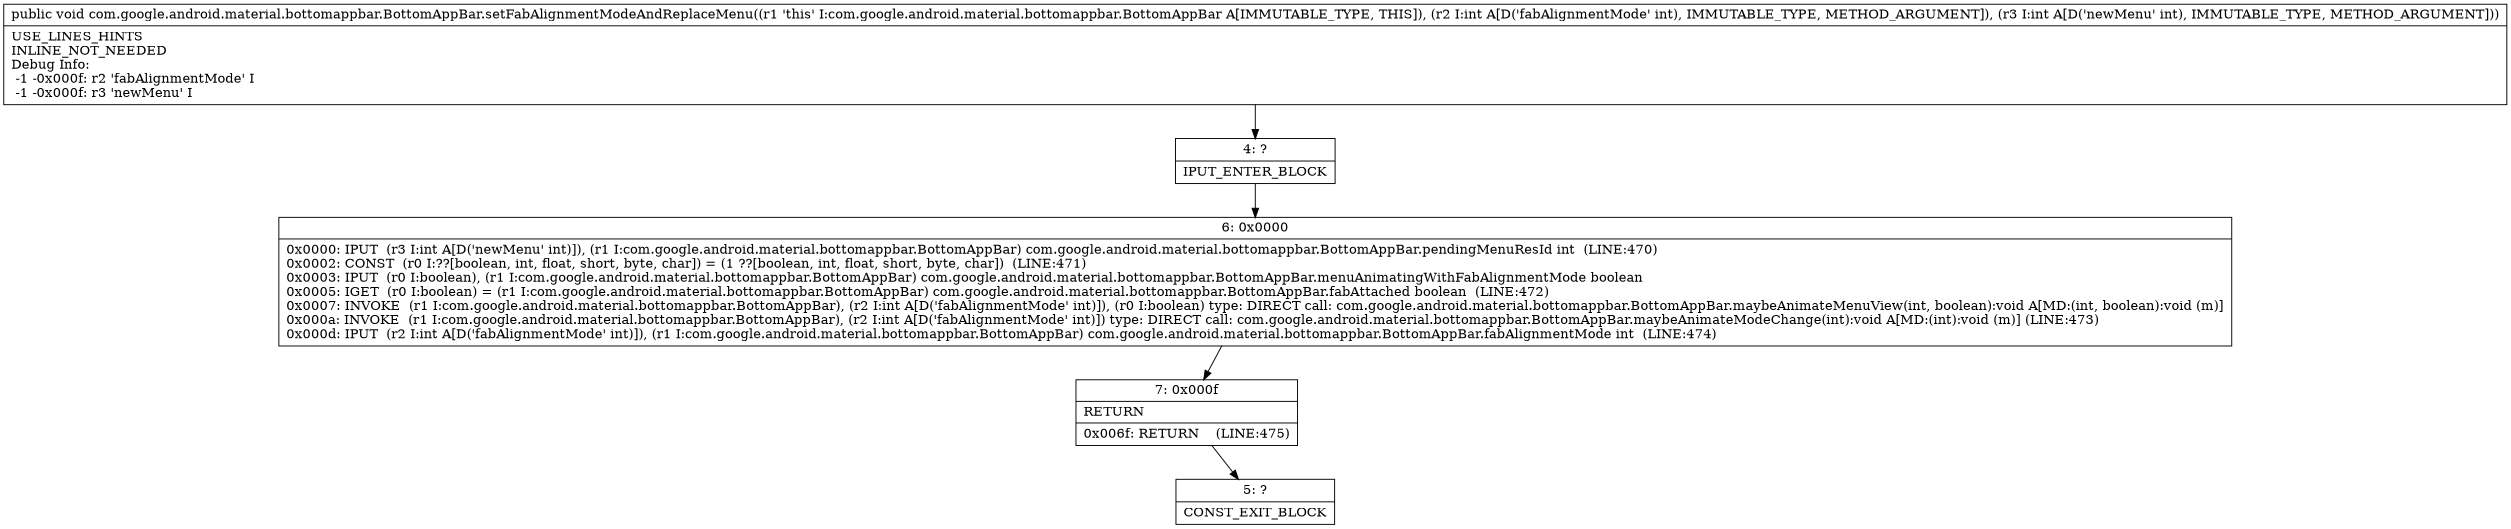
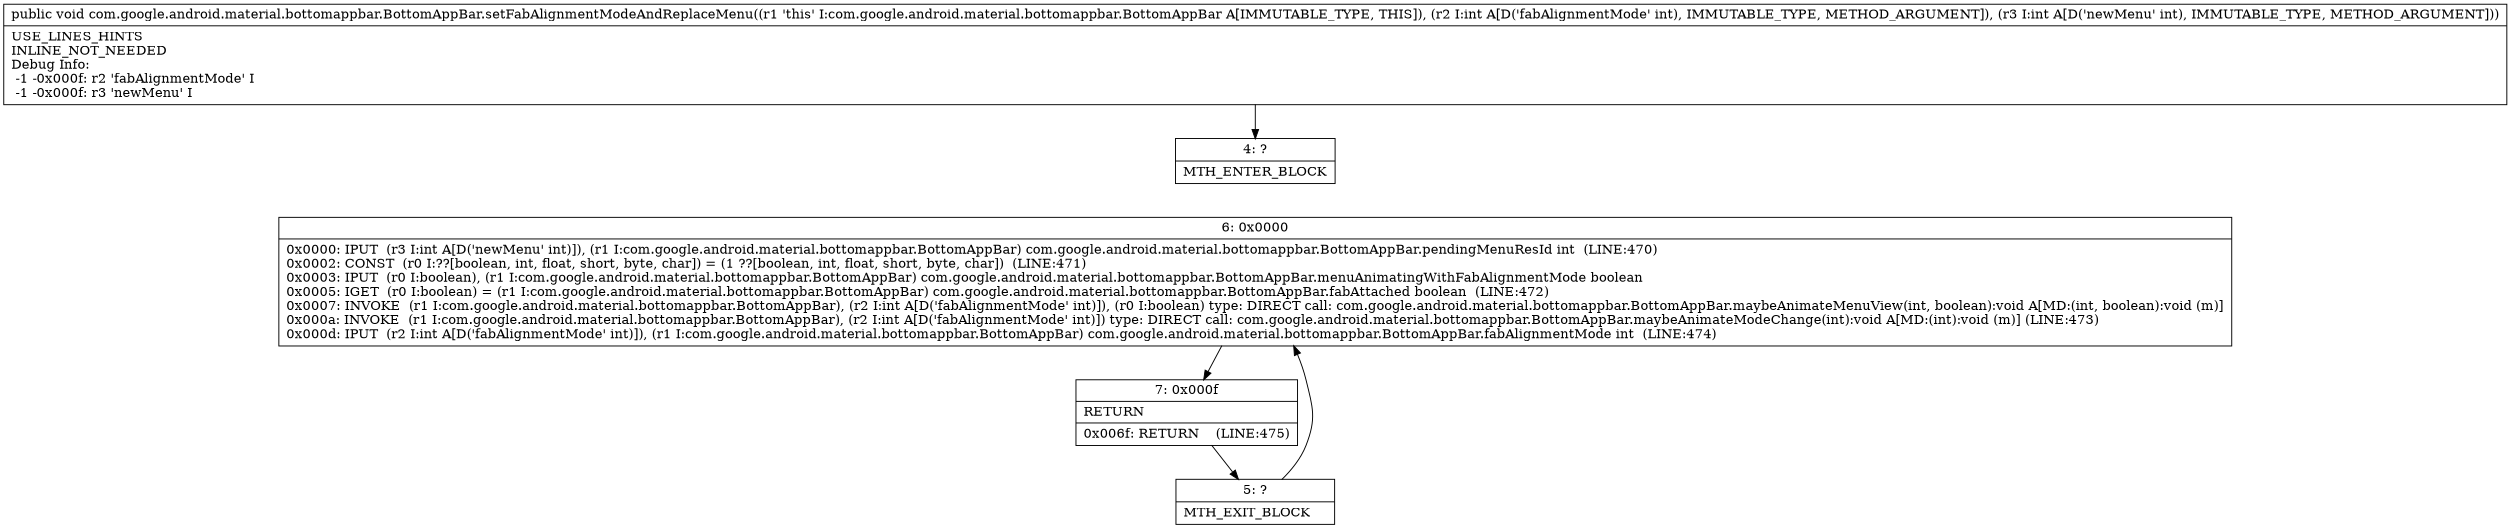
(1255, 172) -> (1255, 172)
(1255, 196) -> (1312, 420)
(1255, 513) -> (1247, 513)
